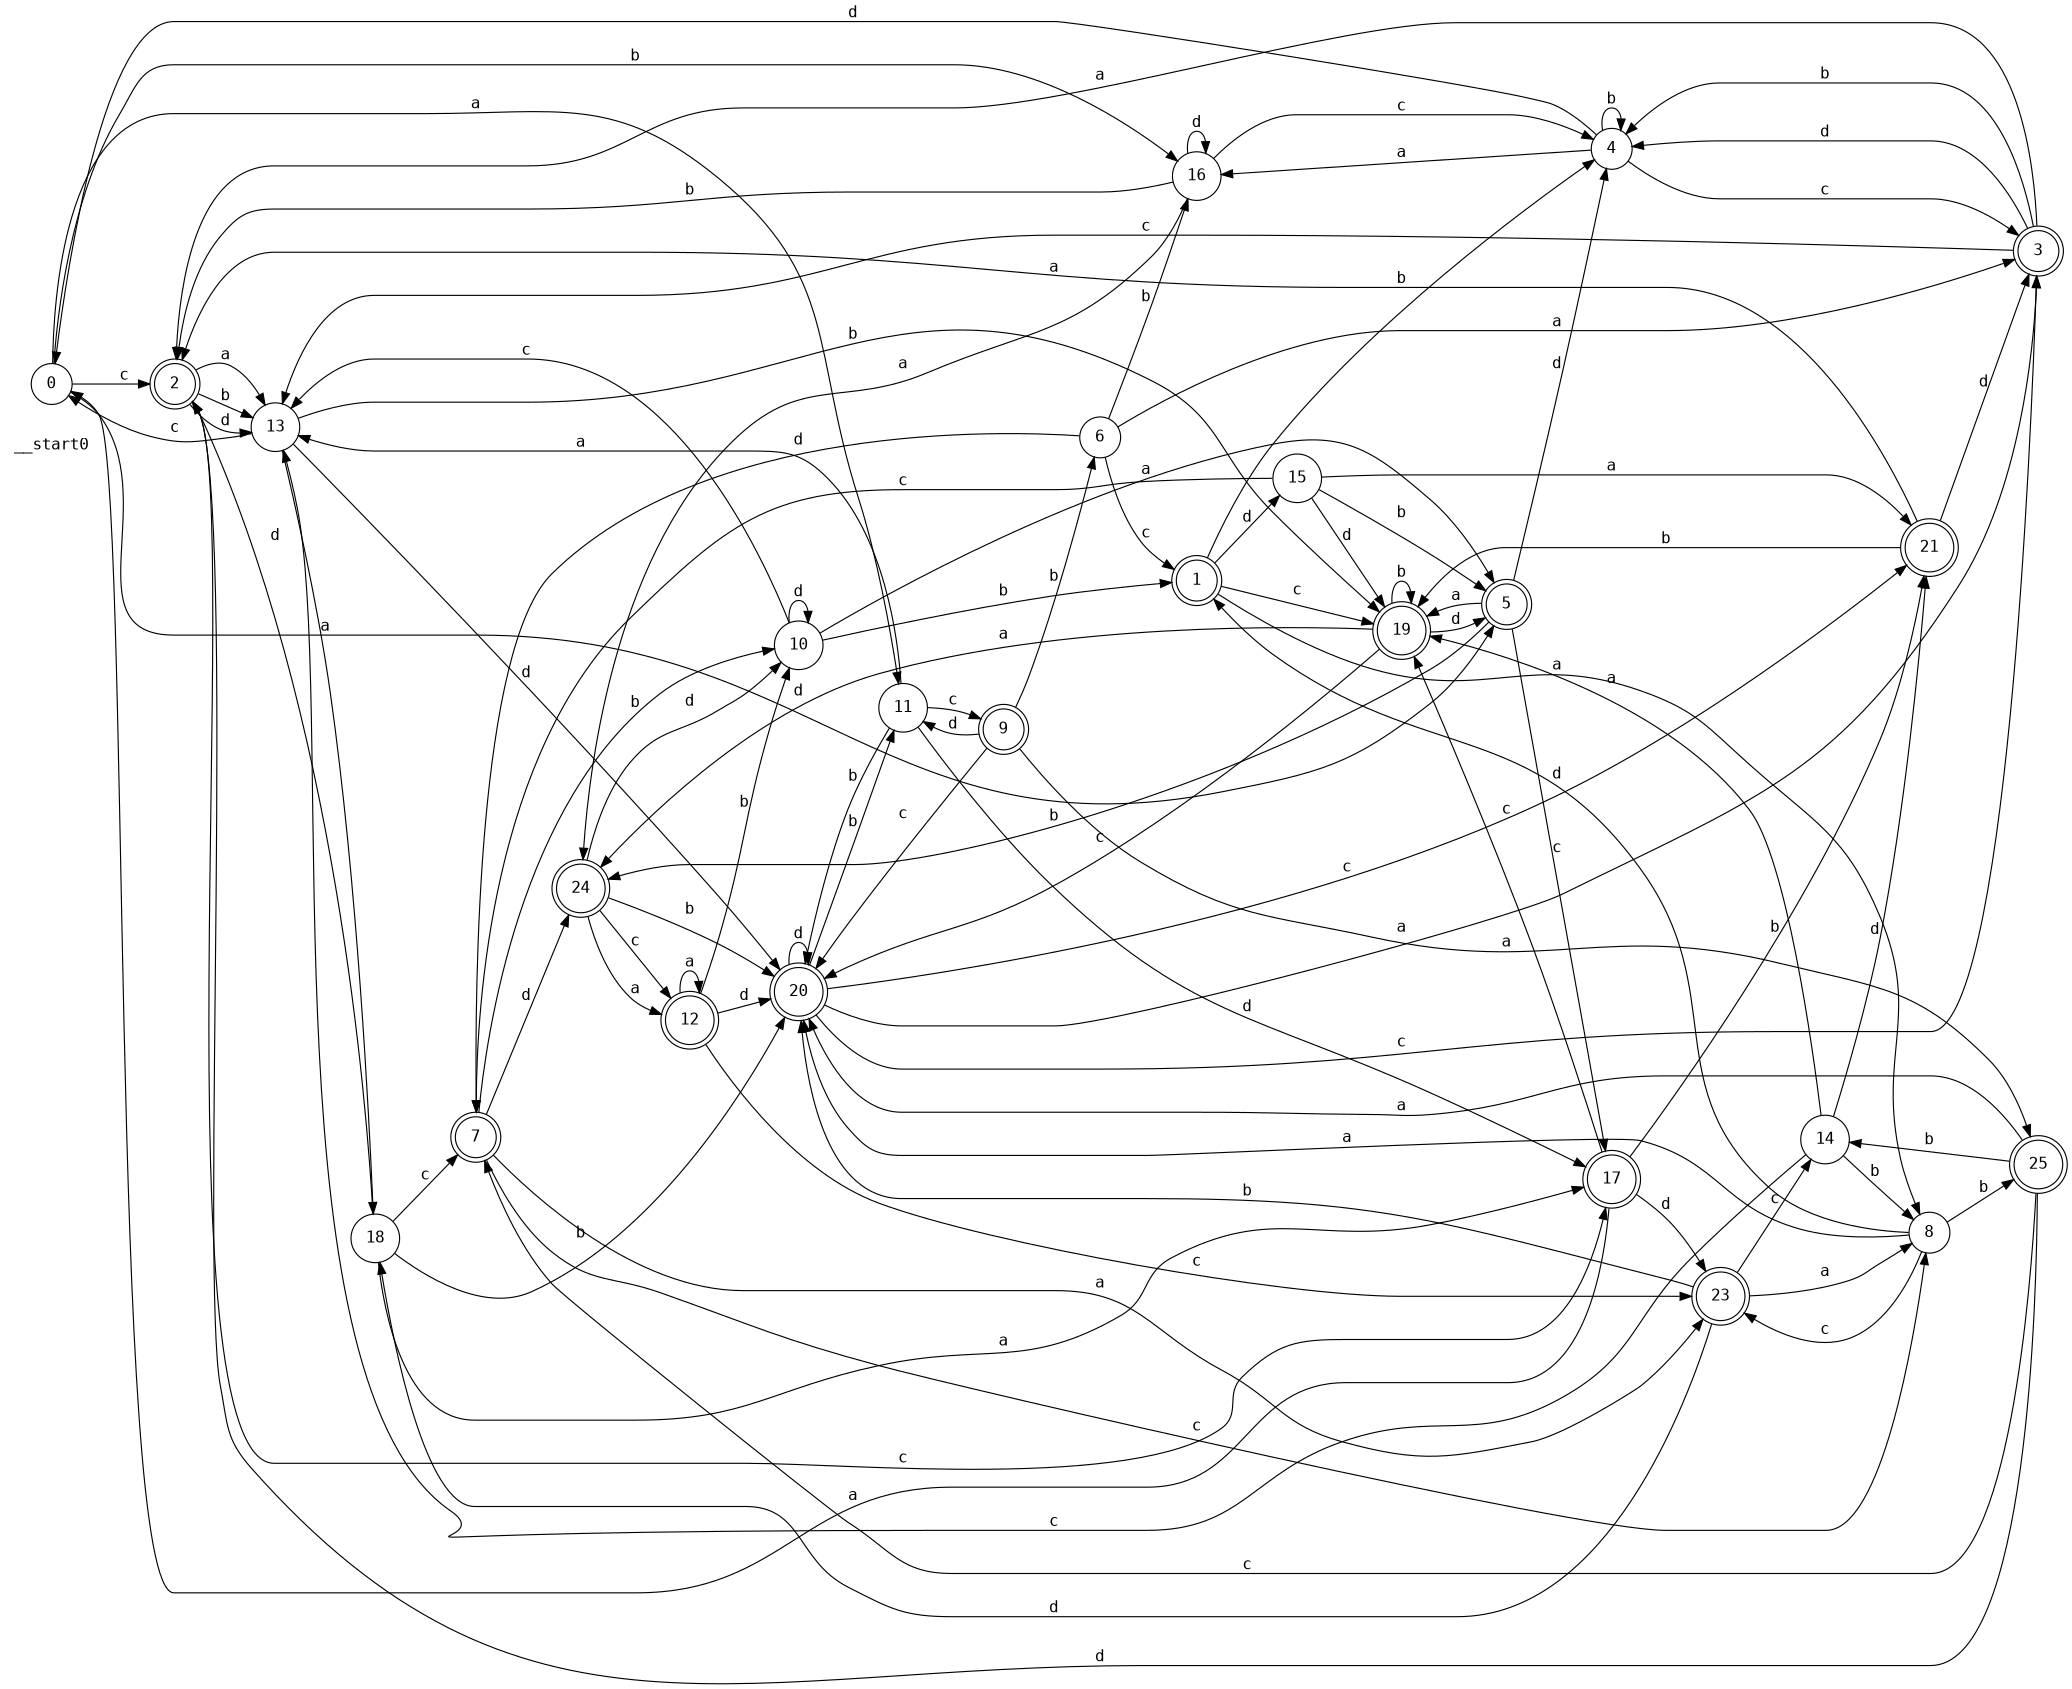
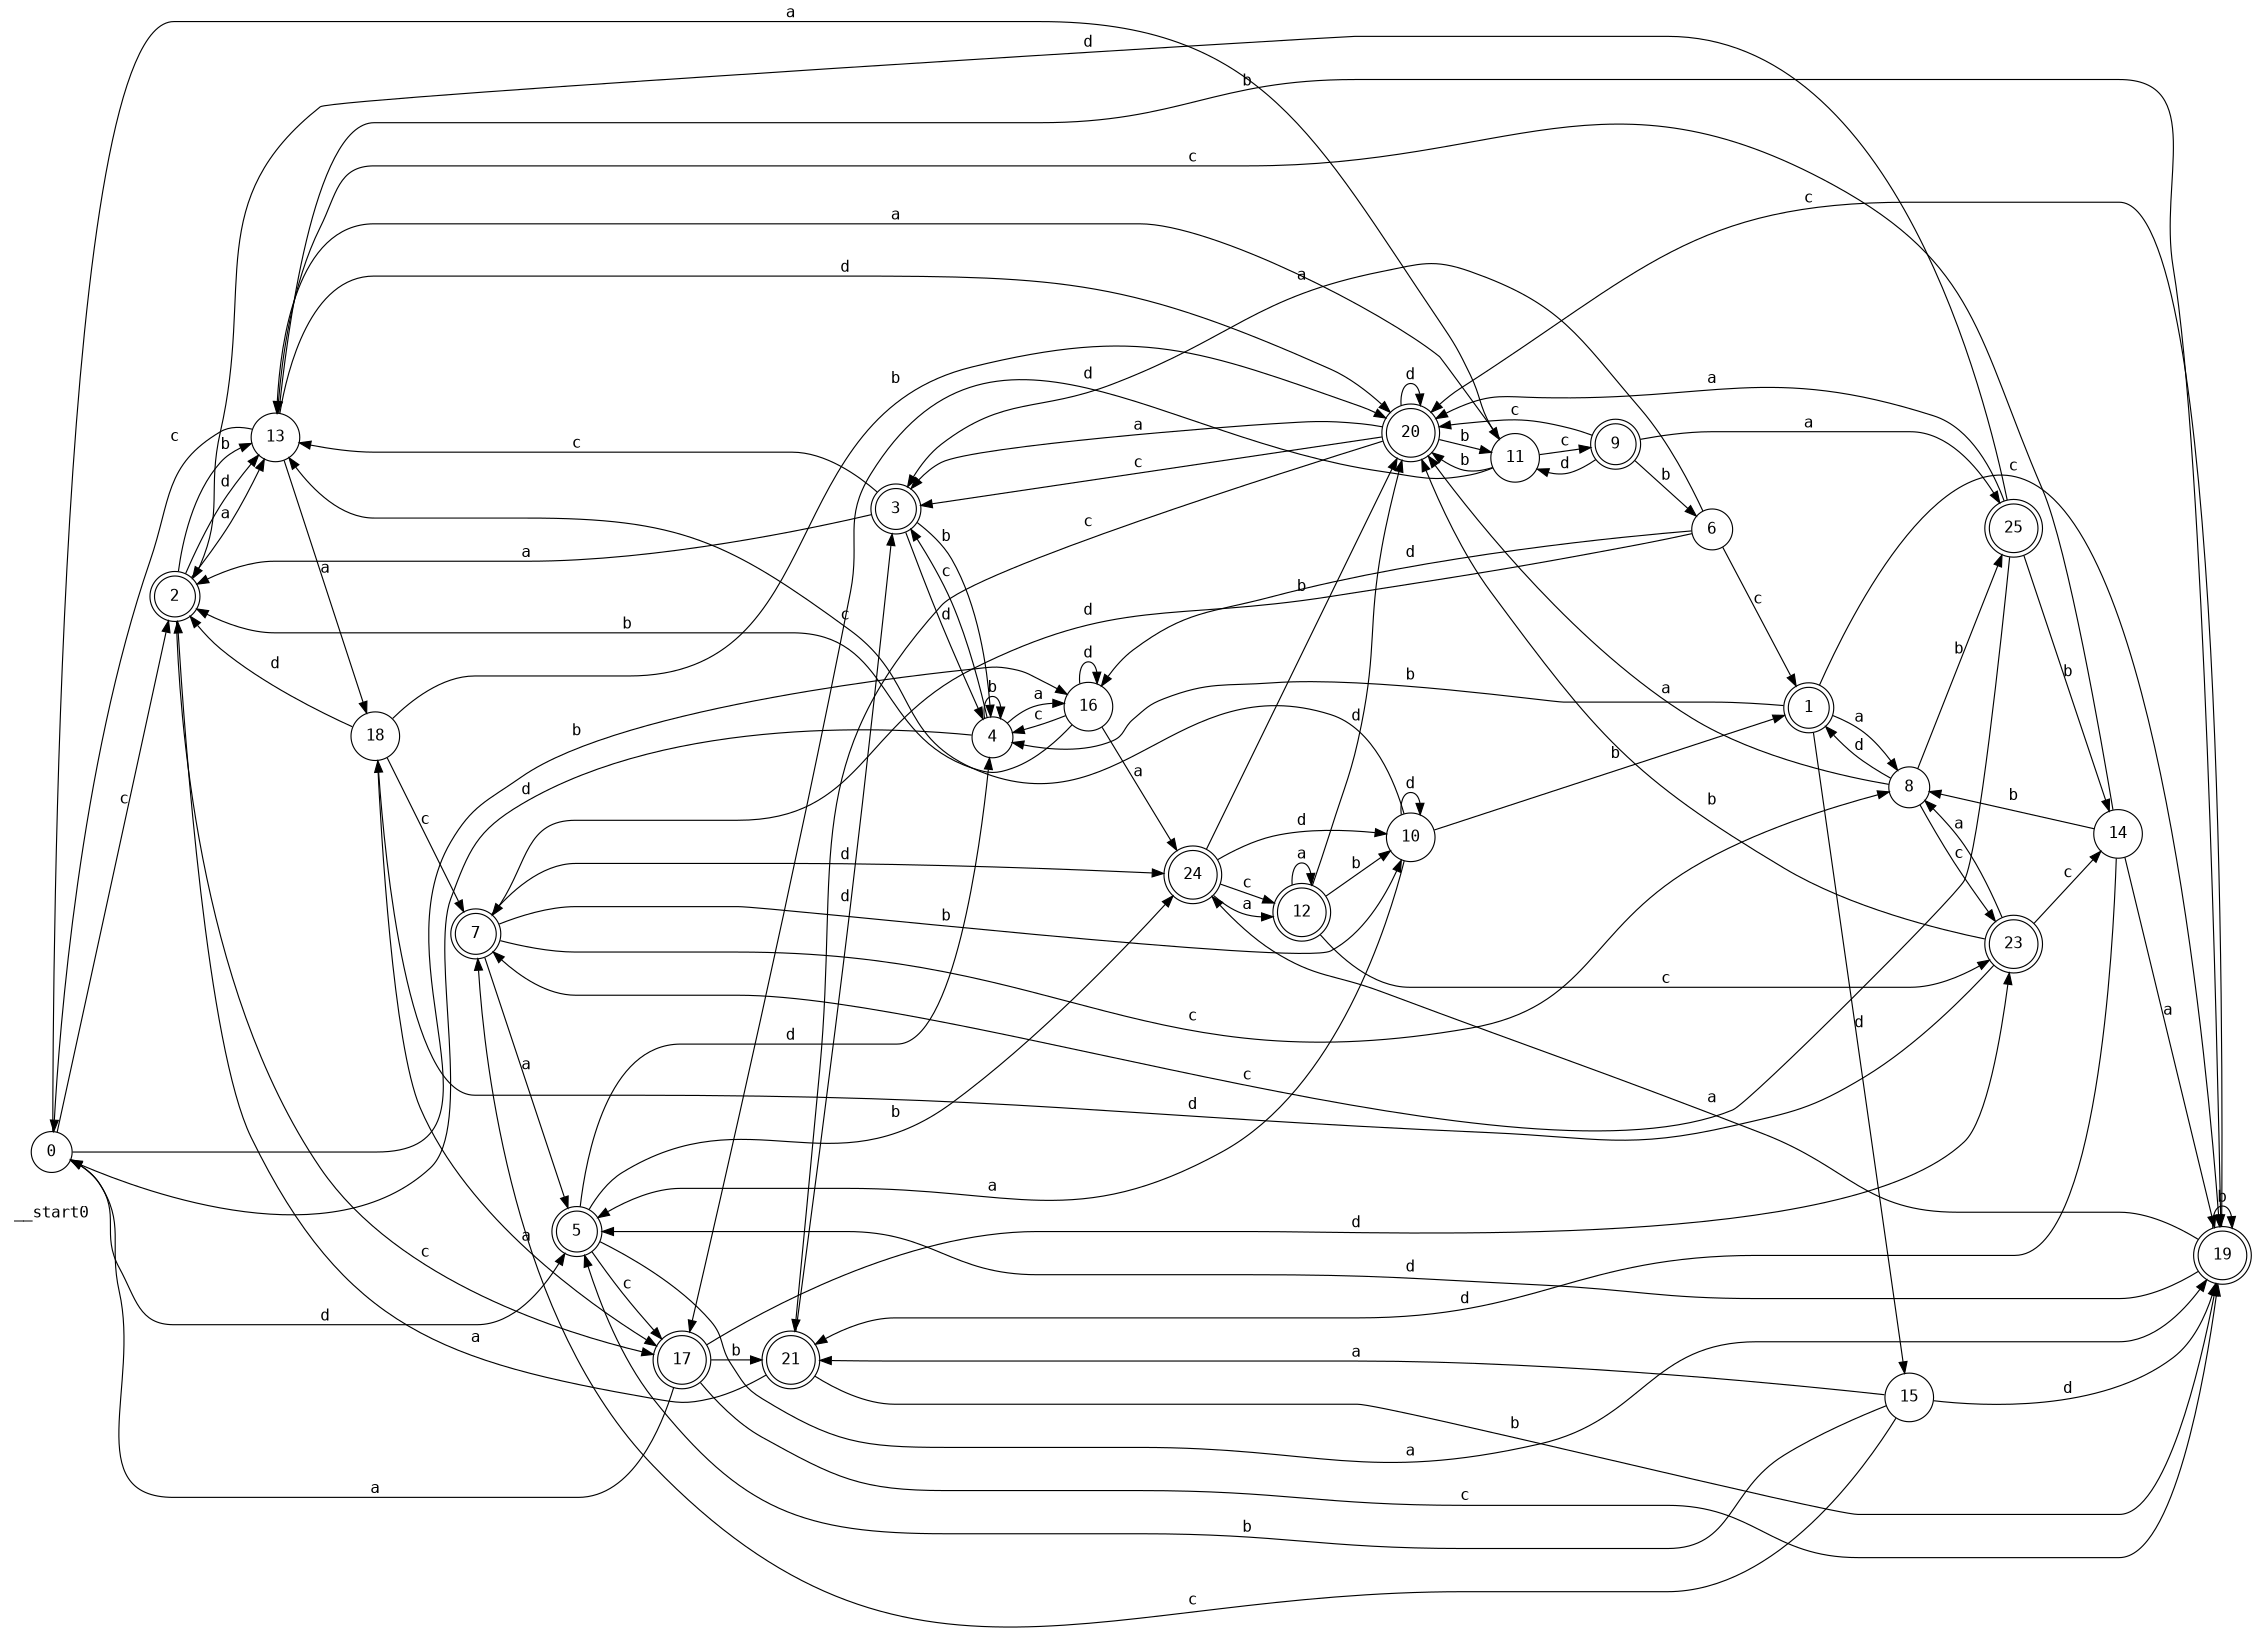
(1146, 297) -> (1411, 553)
(1114, 1301) -> (525, 1077)
